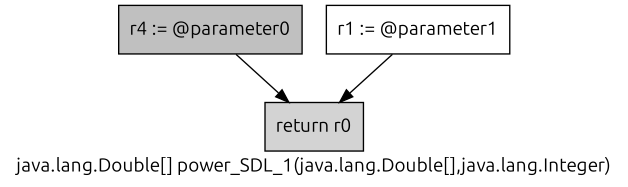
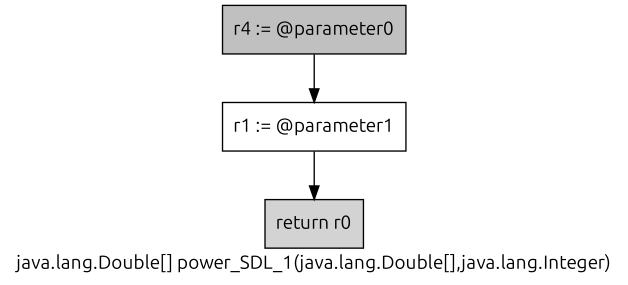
(257, 74) -> (314, 72)
